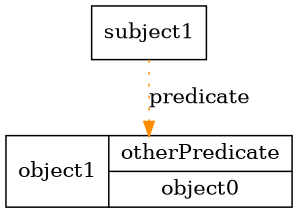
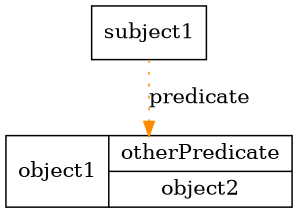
(200, 189) -> (200, 189)
